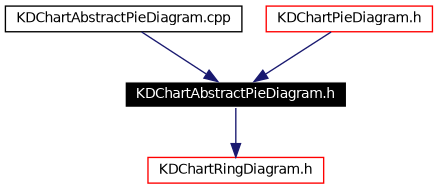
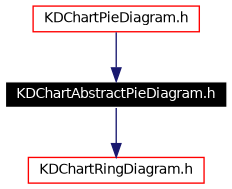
(124, 19) -> none
